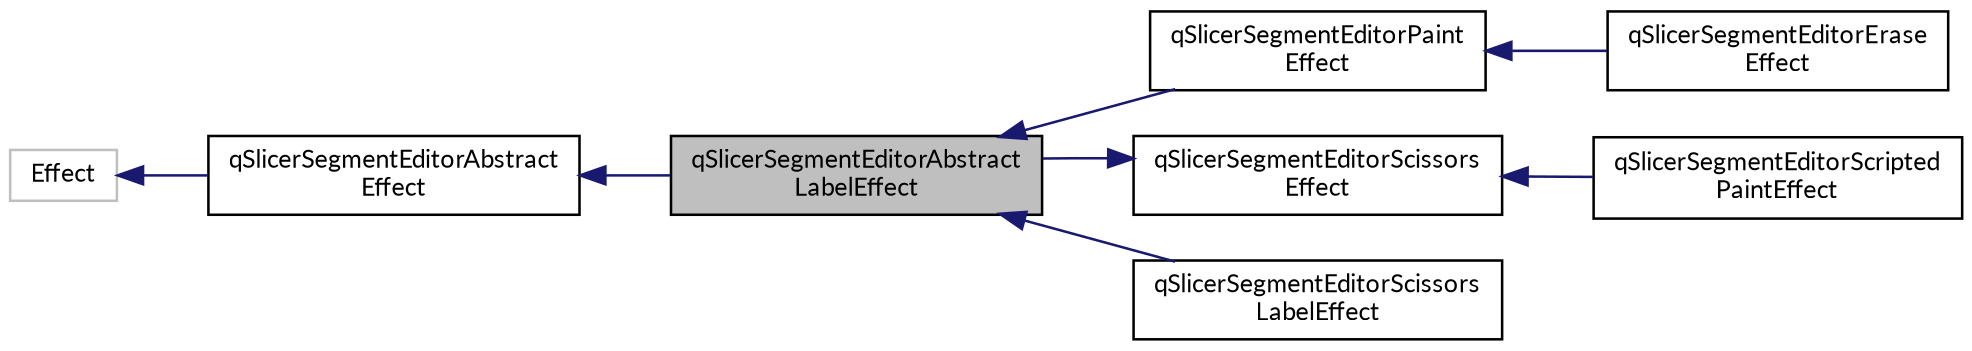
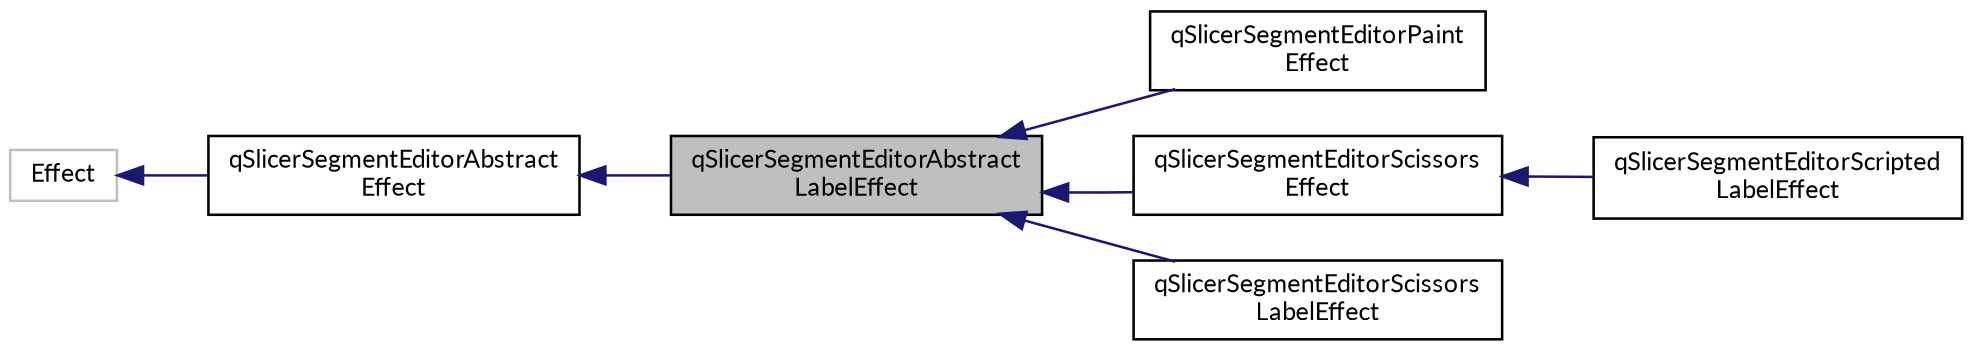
(1778, 51) -> none
(1075, 158) -> (1101, 193)
(1778, 178) -> (1778, 178)
